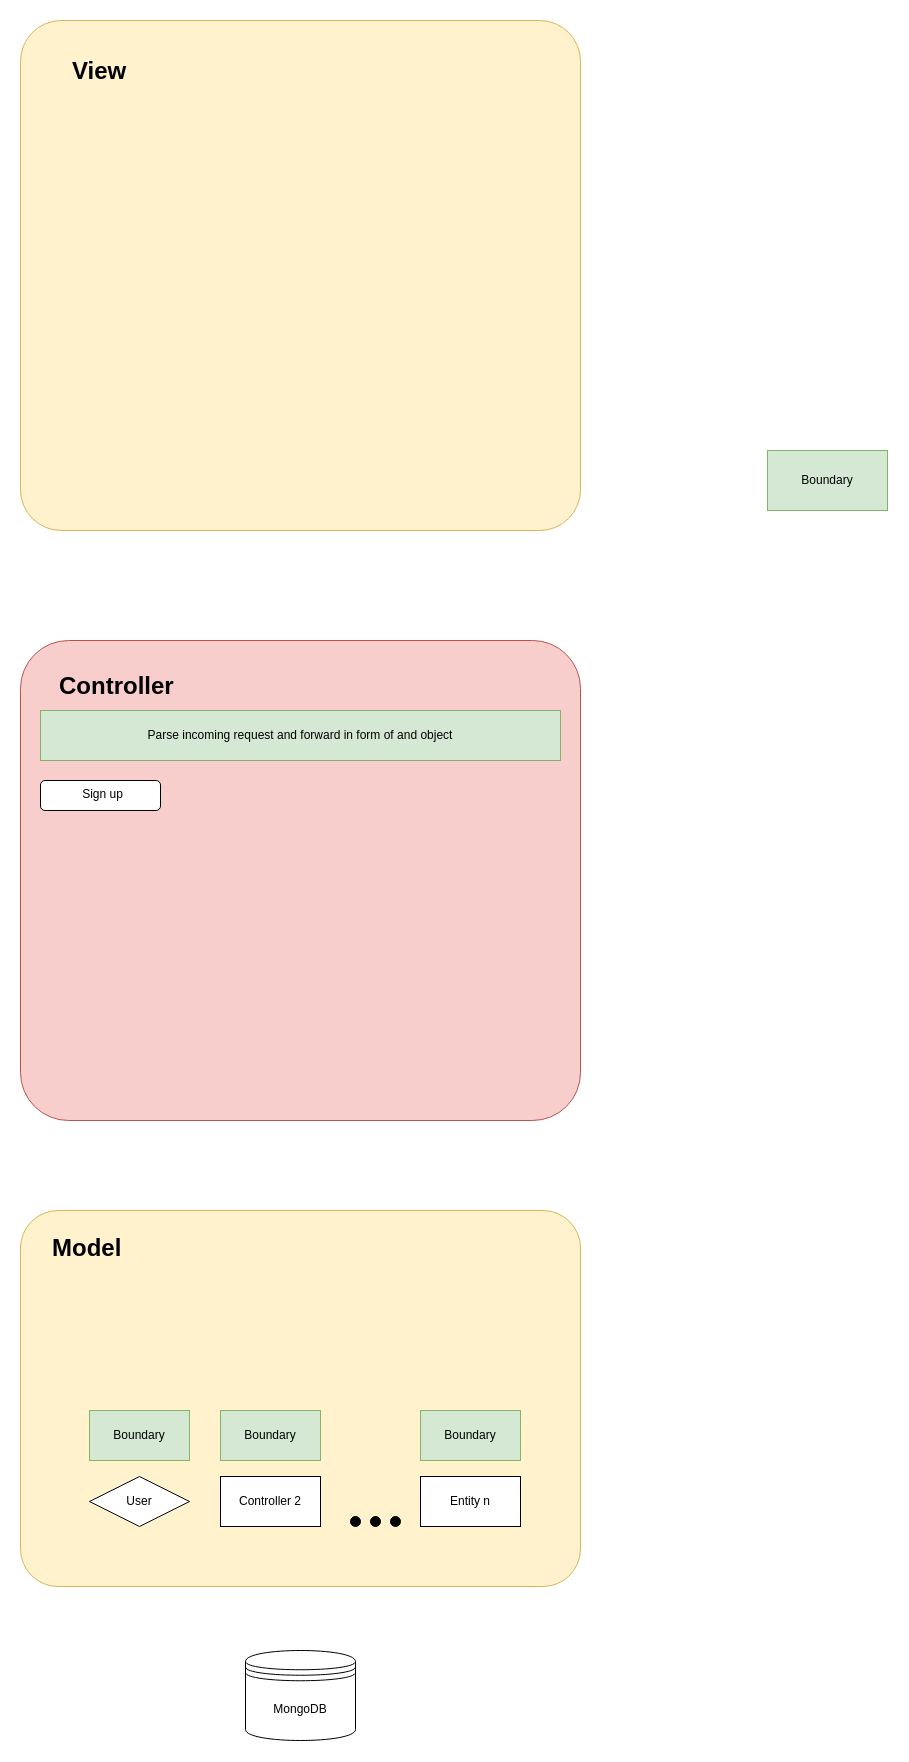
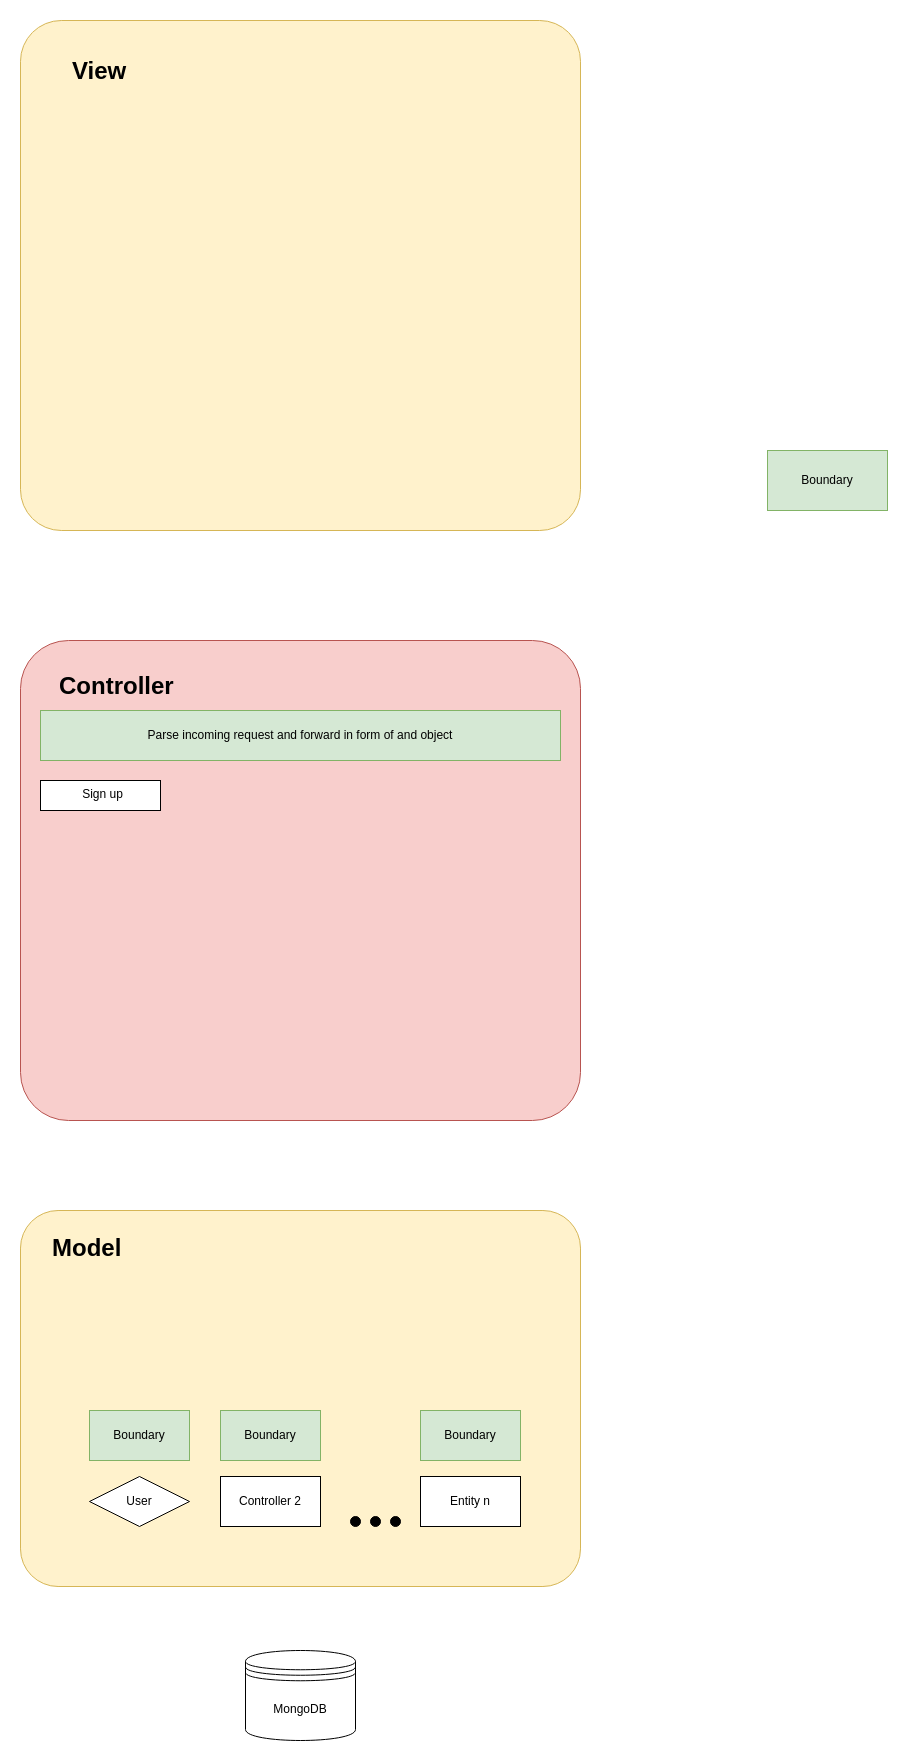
(101, 796) -> (101, 796)
